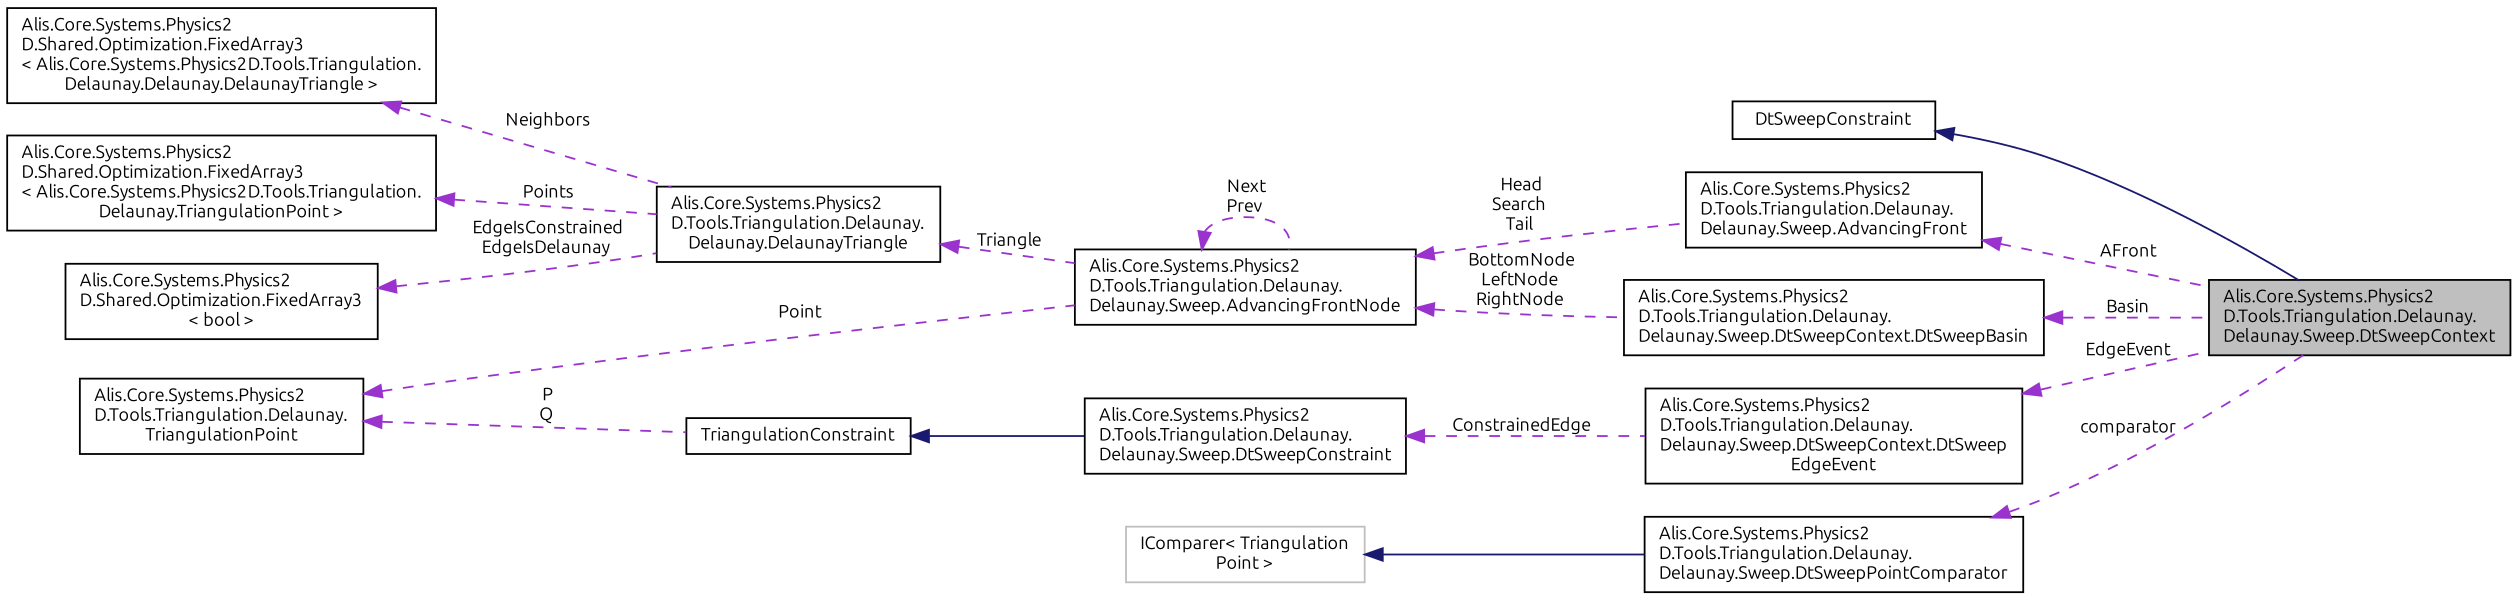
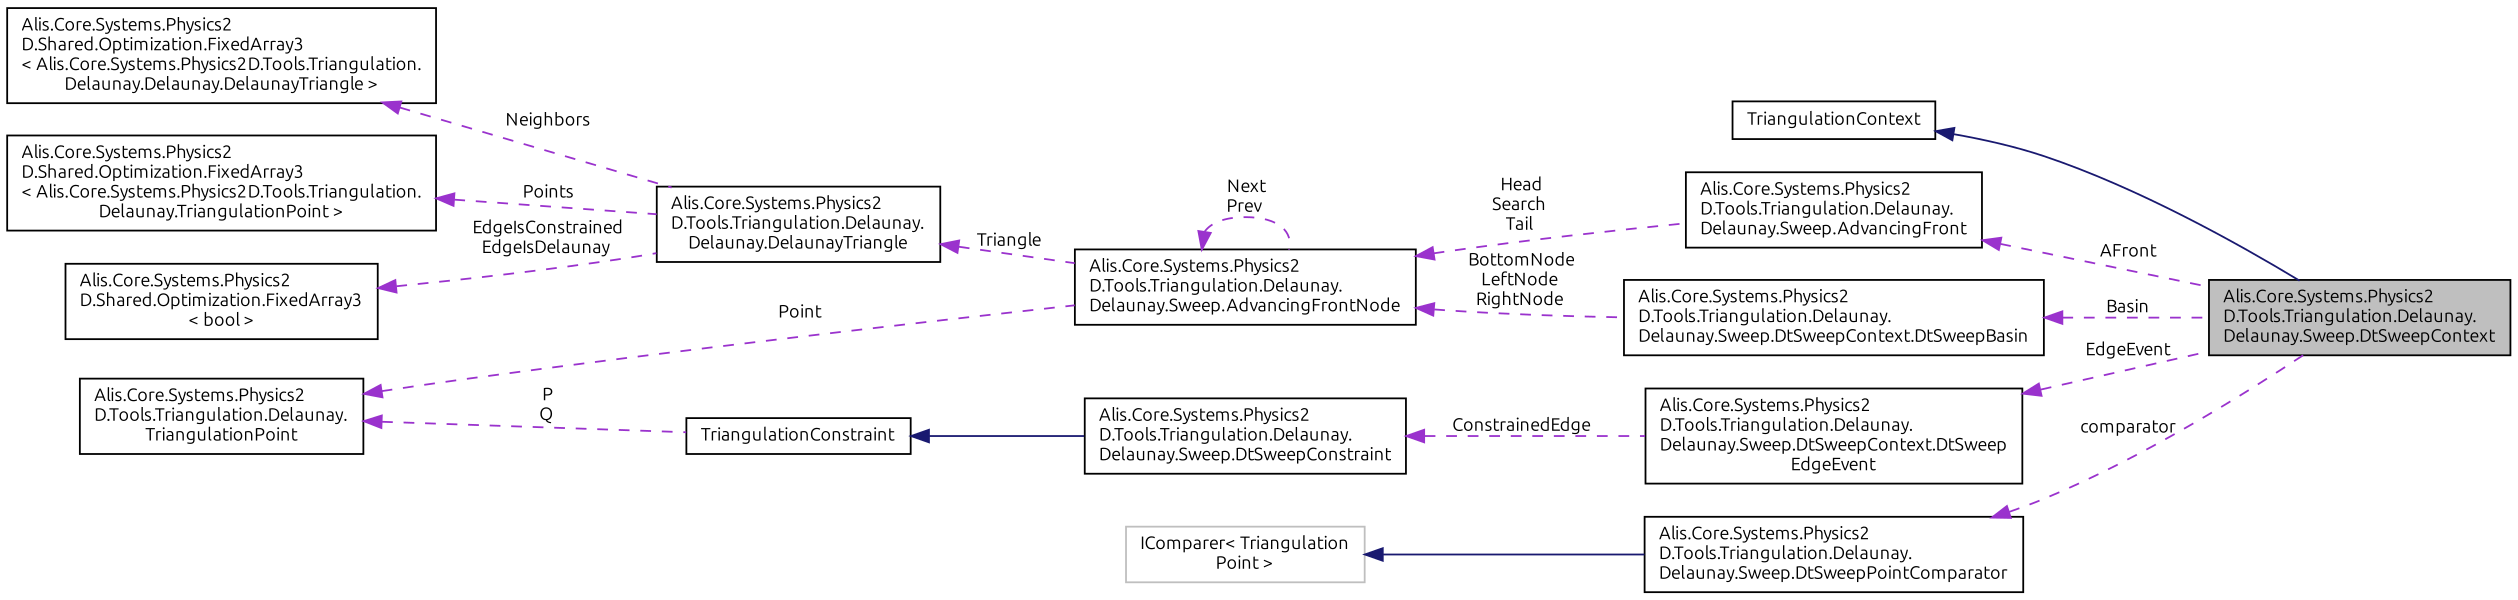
(1834, 120) -> (1834, 120)
